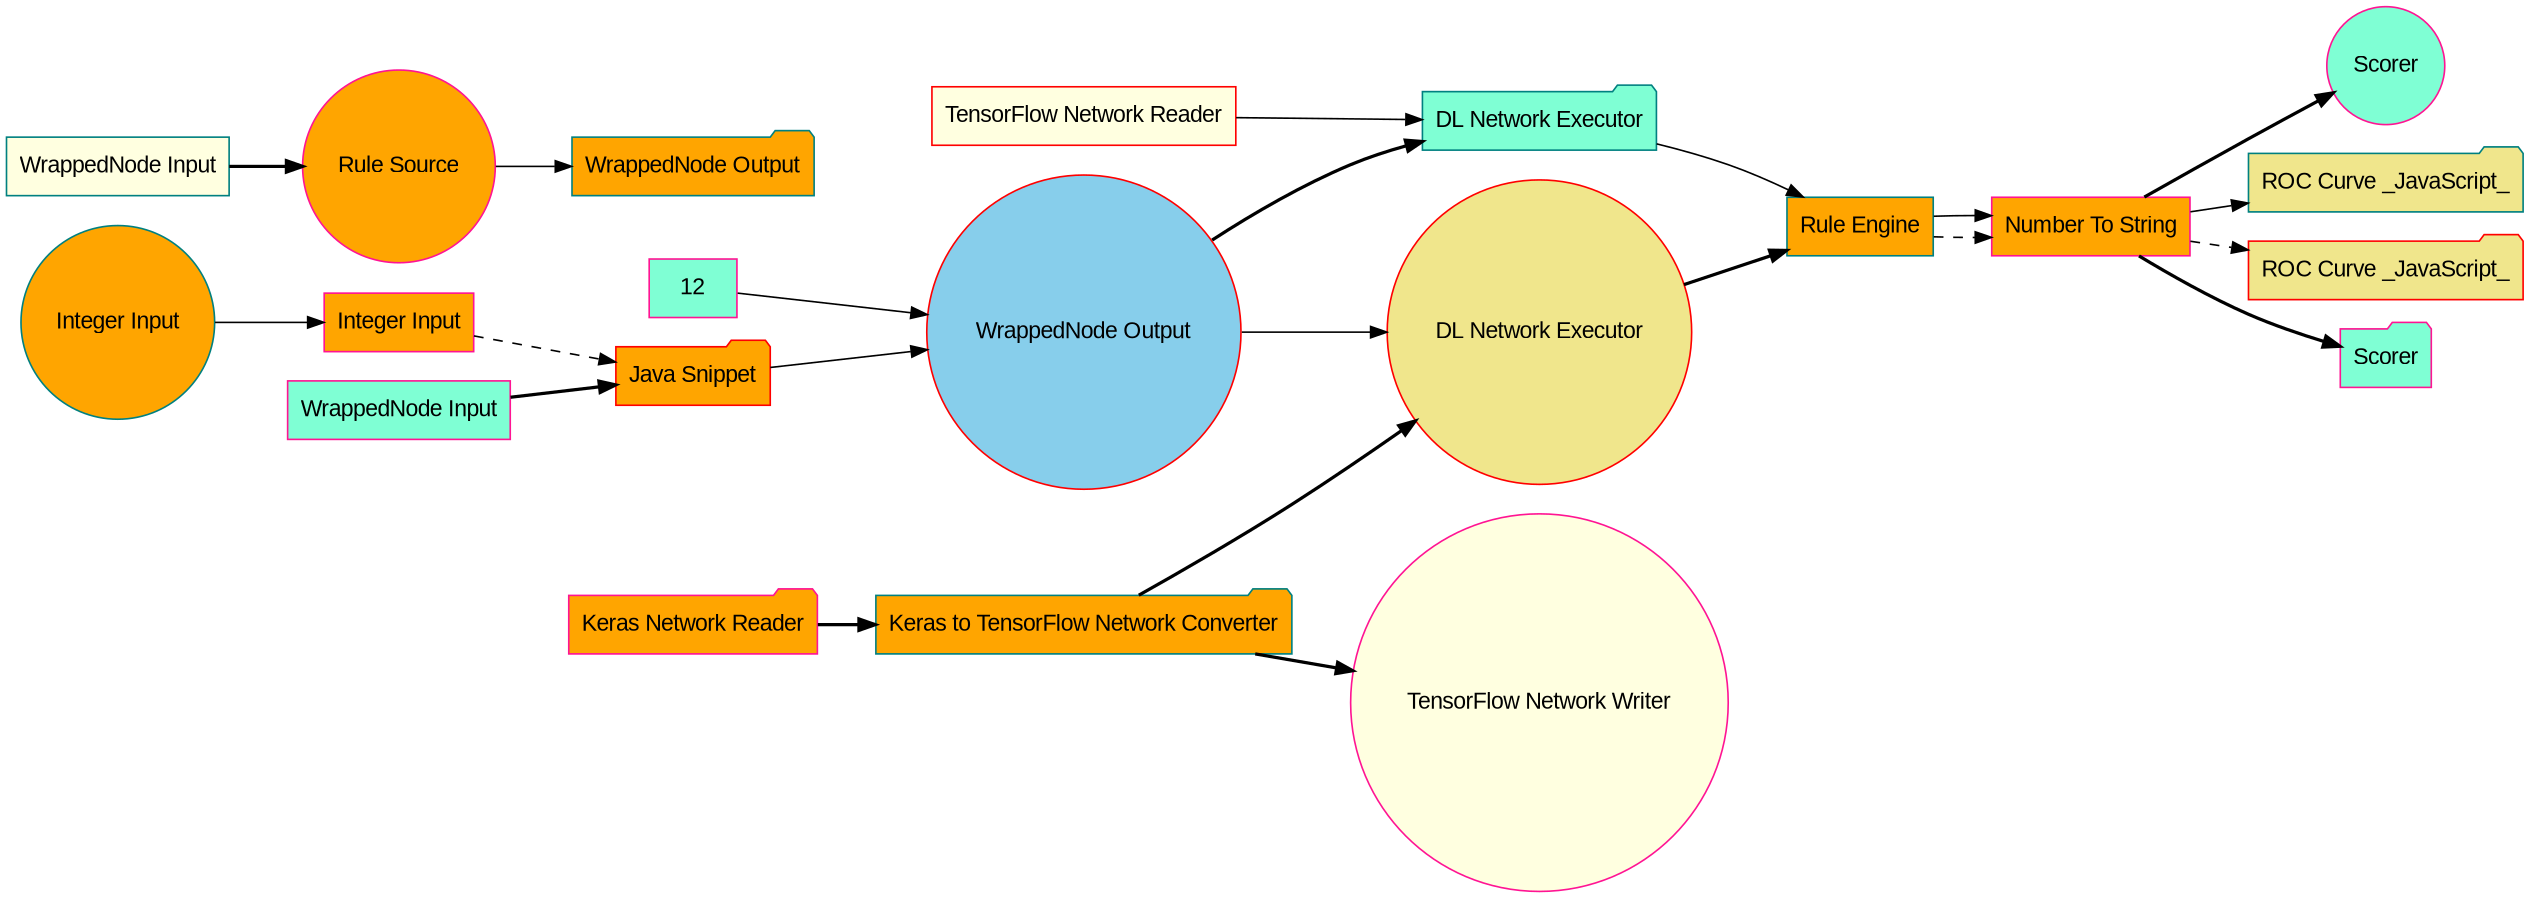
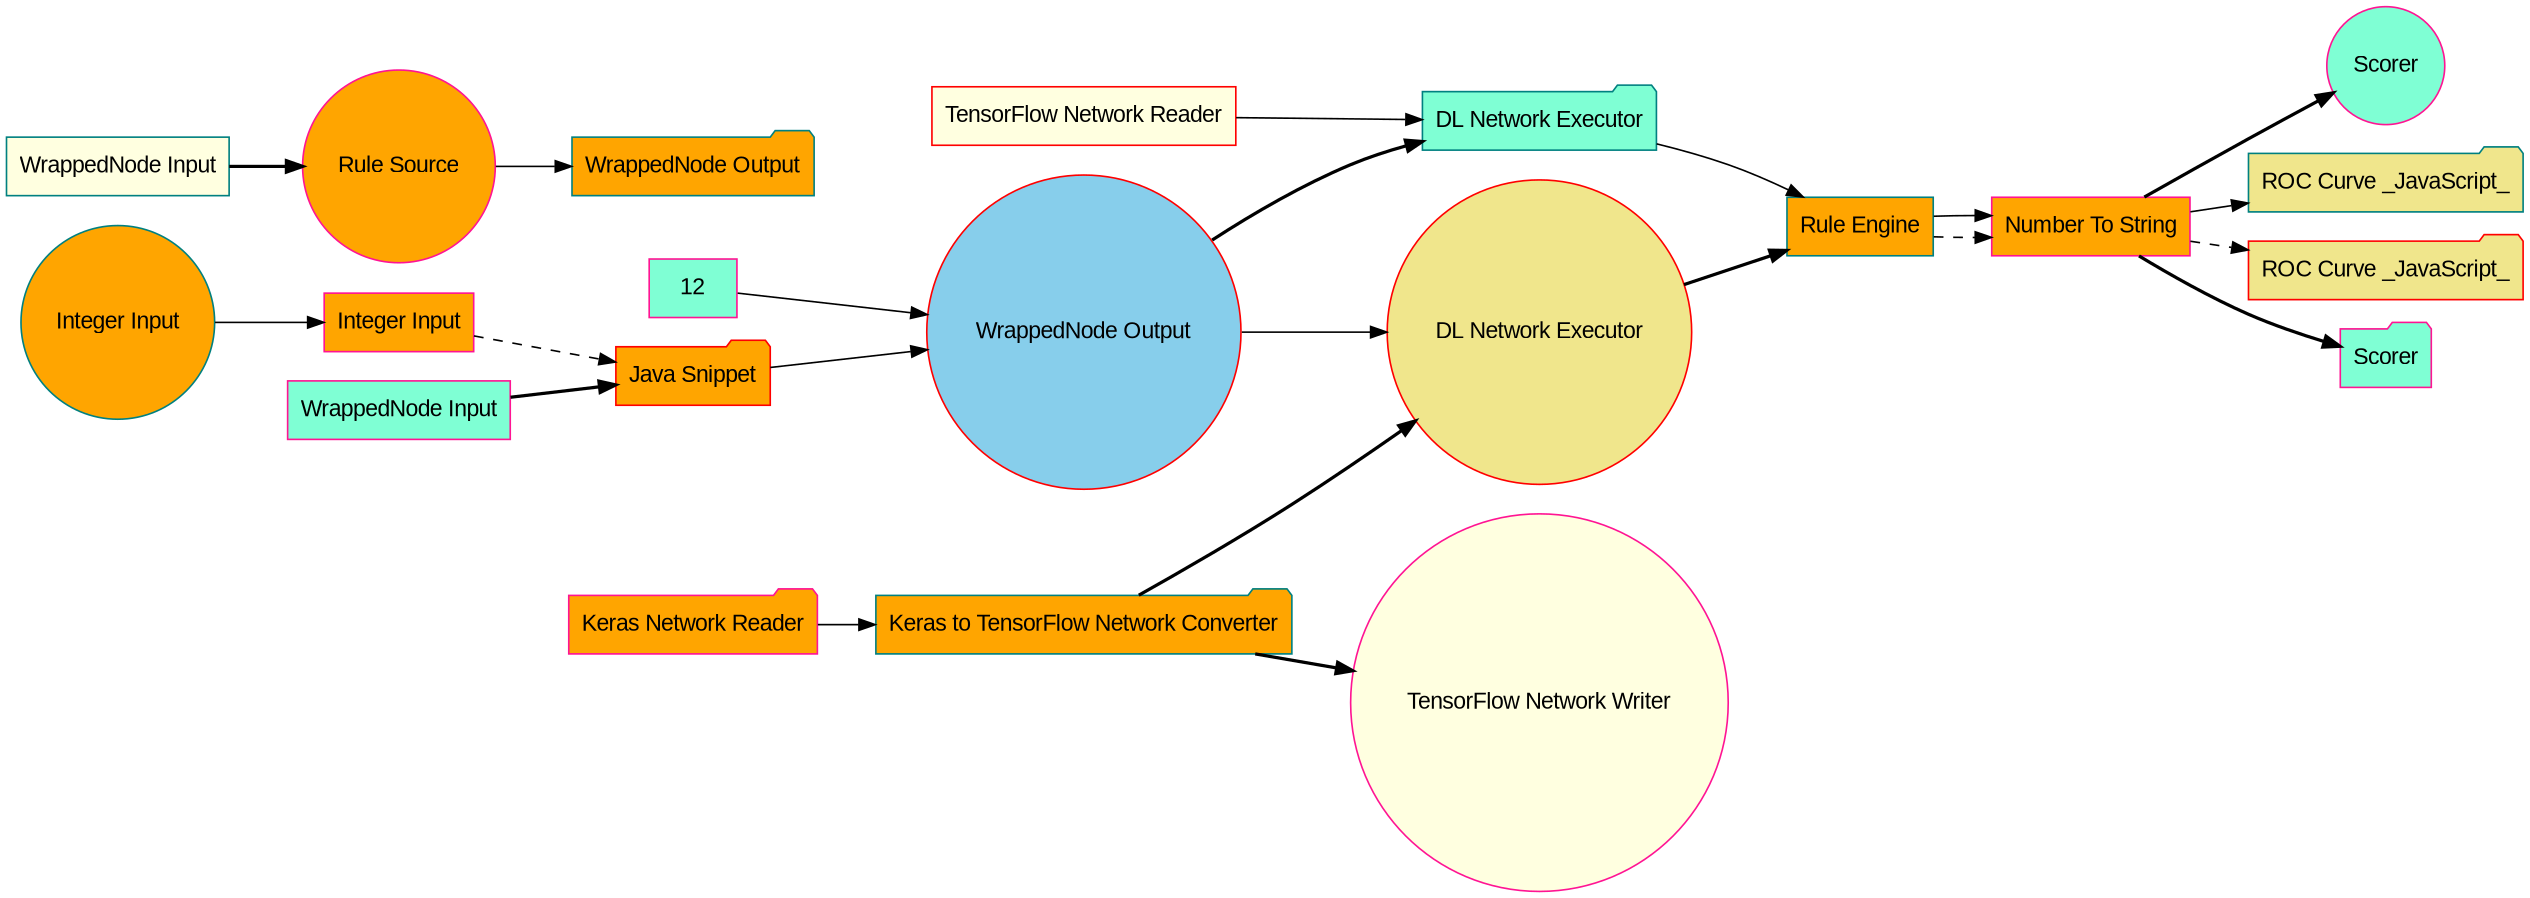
(838, 625) -> (838, 625)
